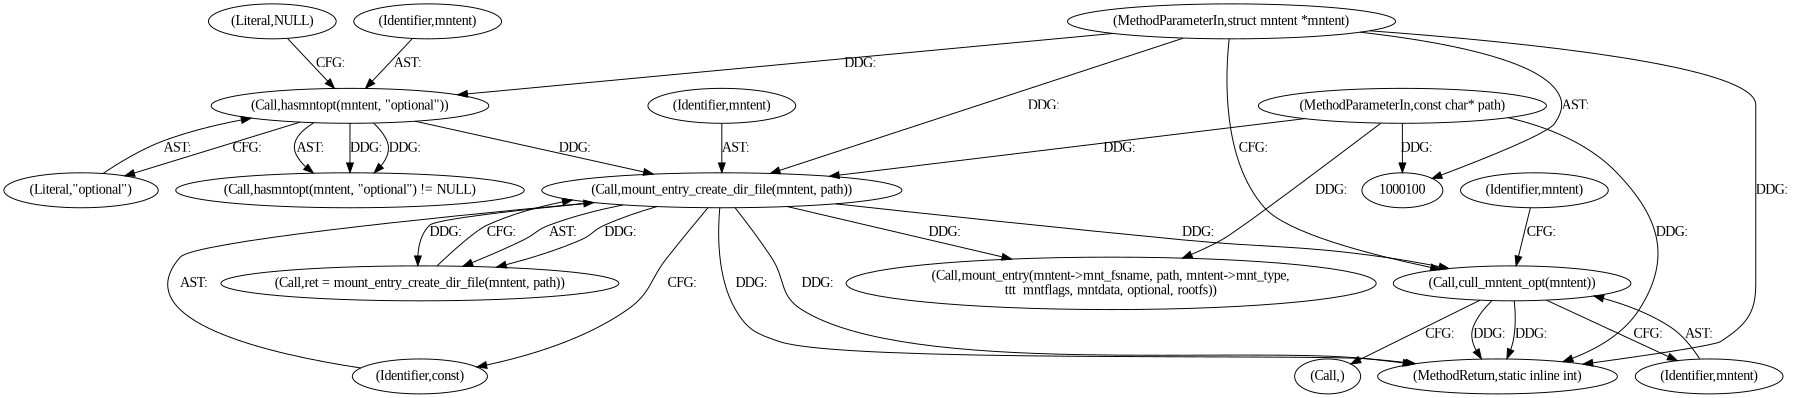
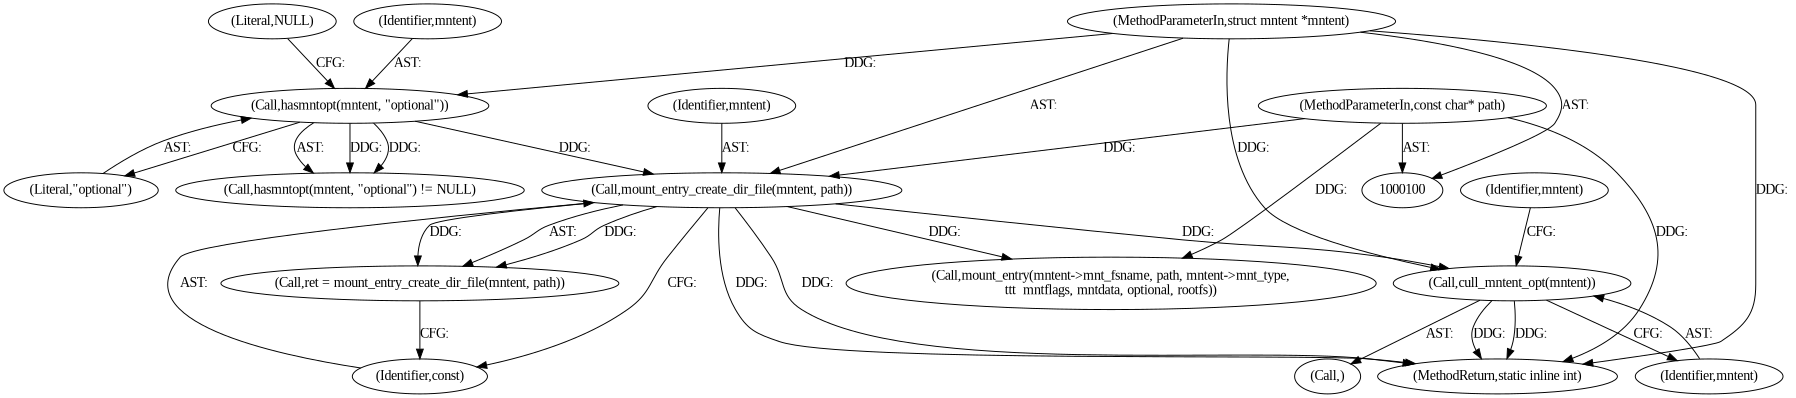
(1046, 106) -> (1046, 106)
(1255, 148) -> (1255, 148)
(1418, 148) -> (1418, 148)
(494, 222) -> (420, 325)
(1442, 334) -> (1442, 334)
